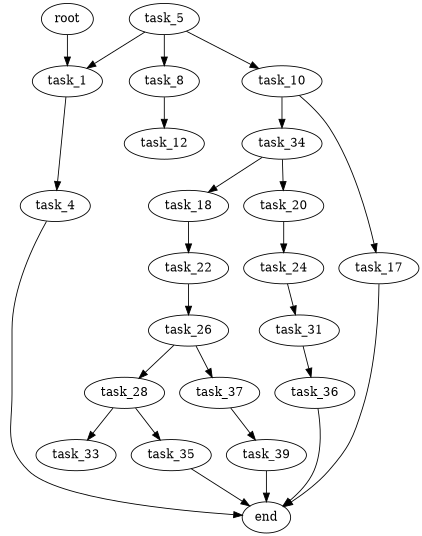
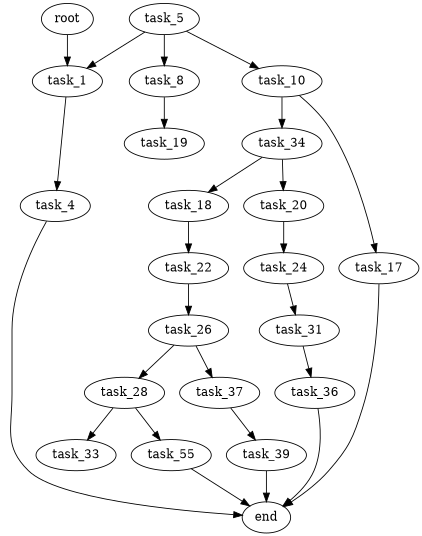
(164, 144) -> (164, 144)
(171, 455) -> (171, 455)
